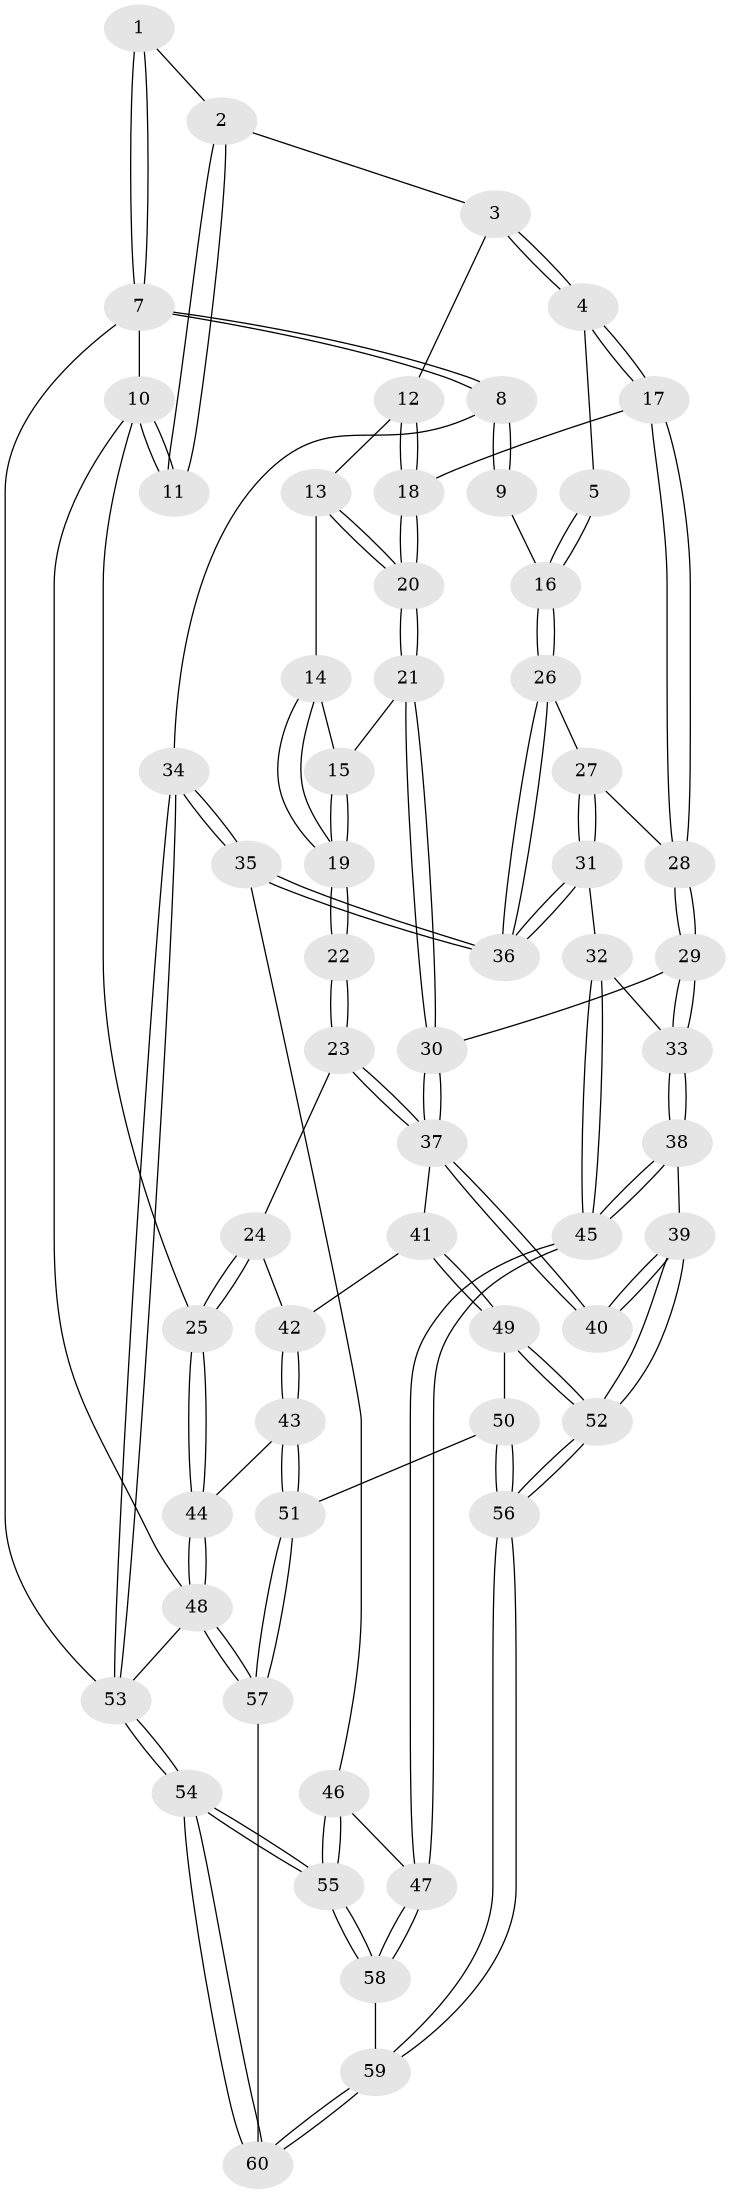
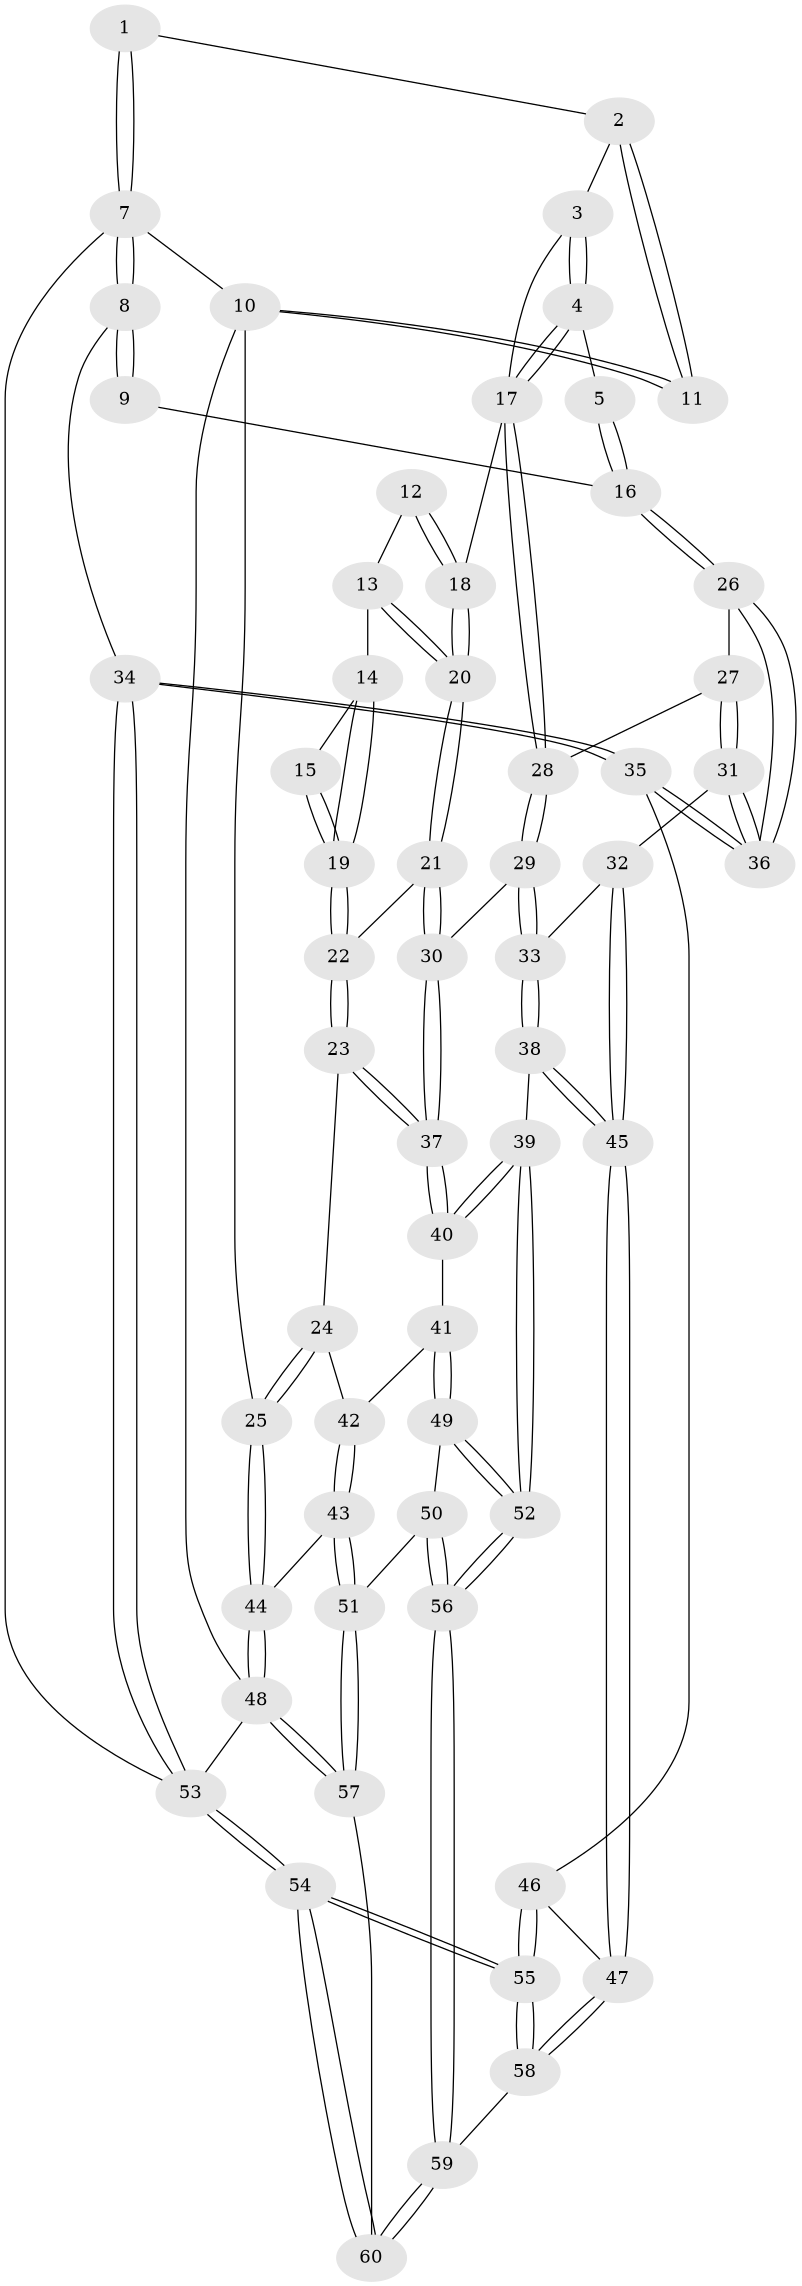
(452, 307) -> (525, 302)
(374, 725) -> (386, 911)
(427, 1190) -> (443, 1283)
